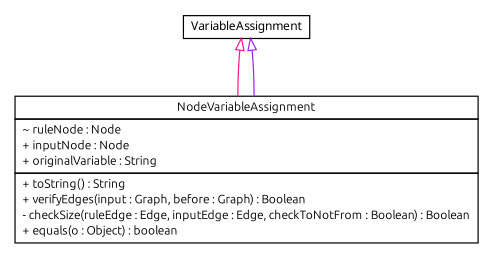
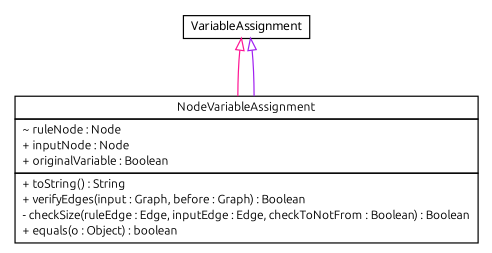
(90, 161) -> (96, 161)
